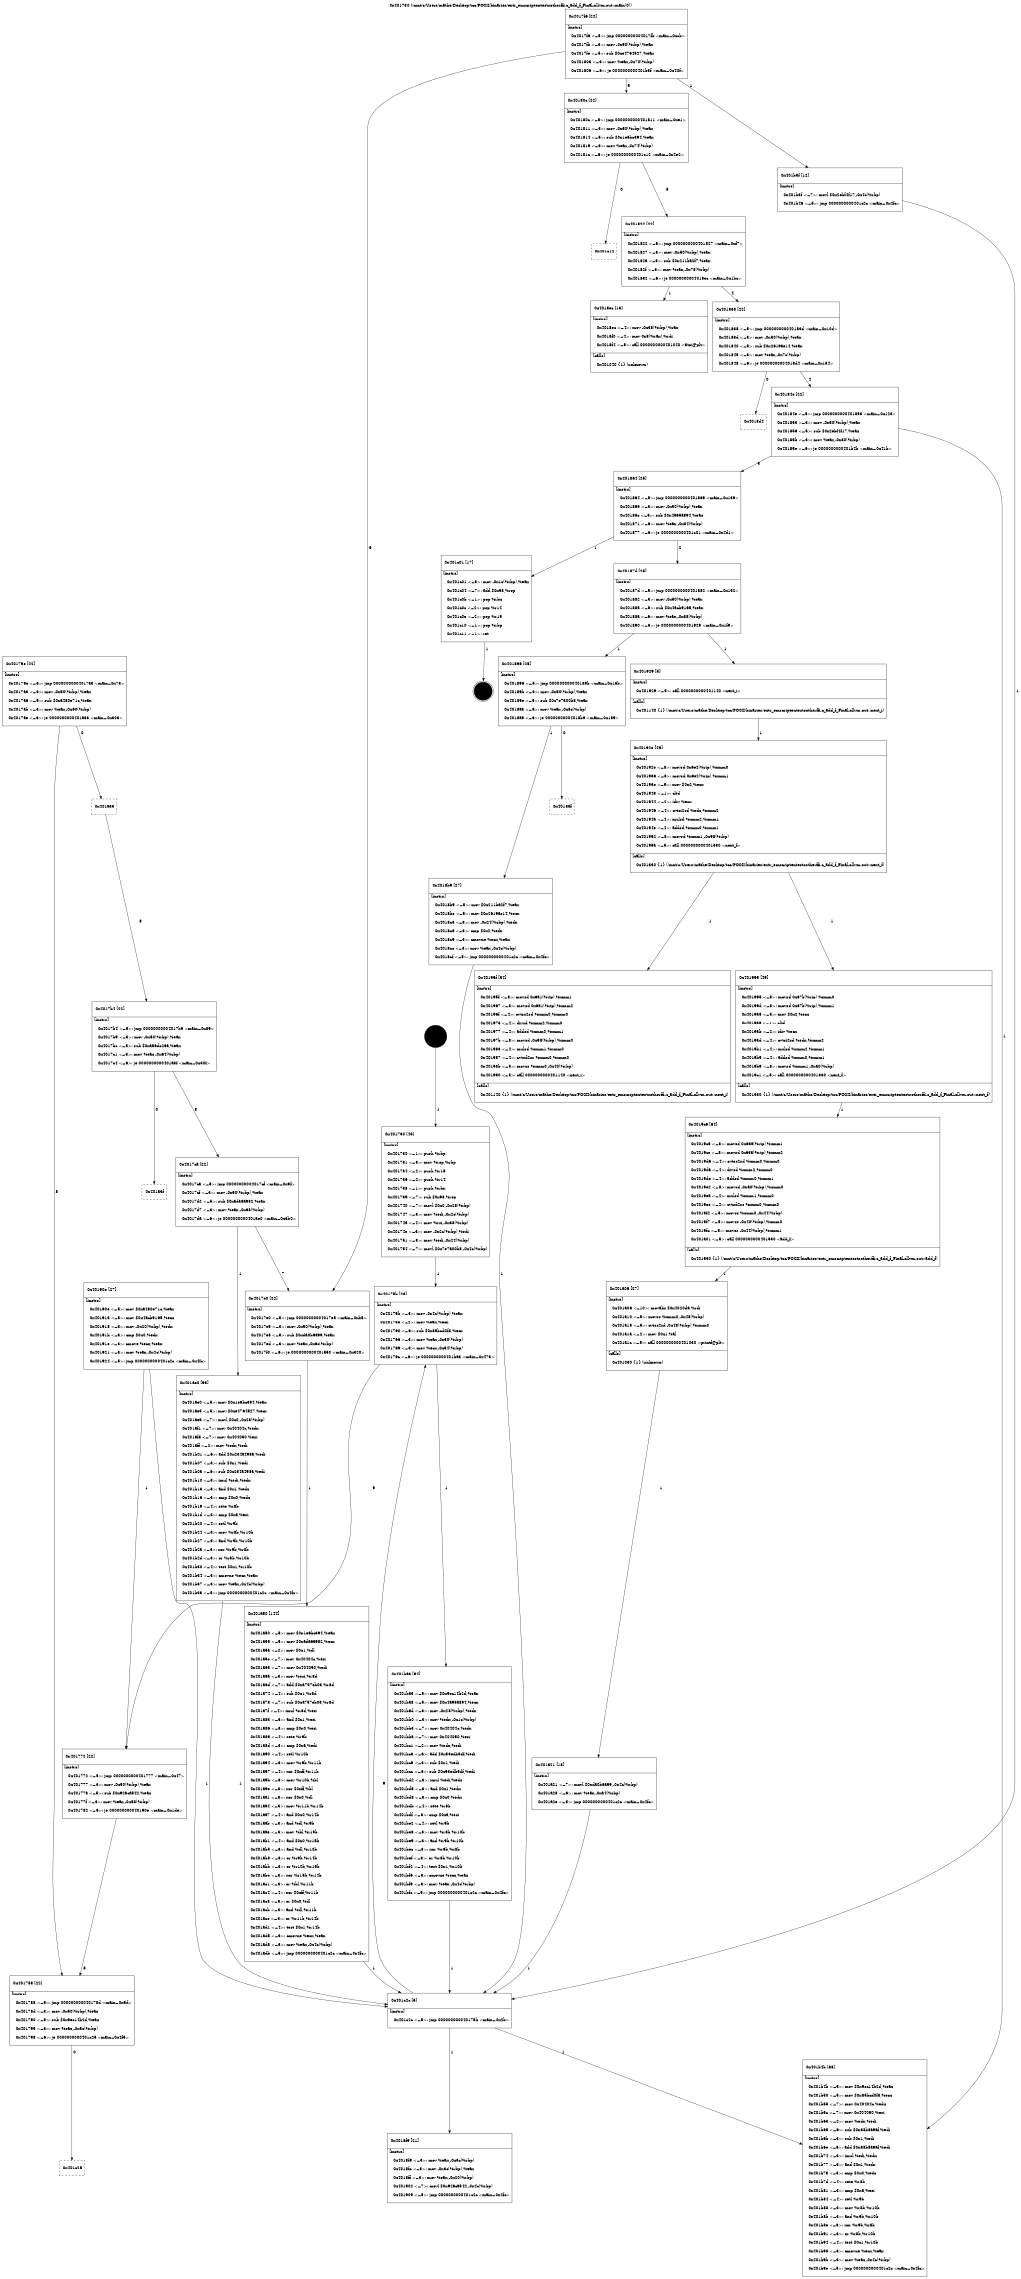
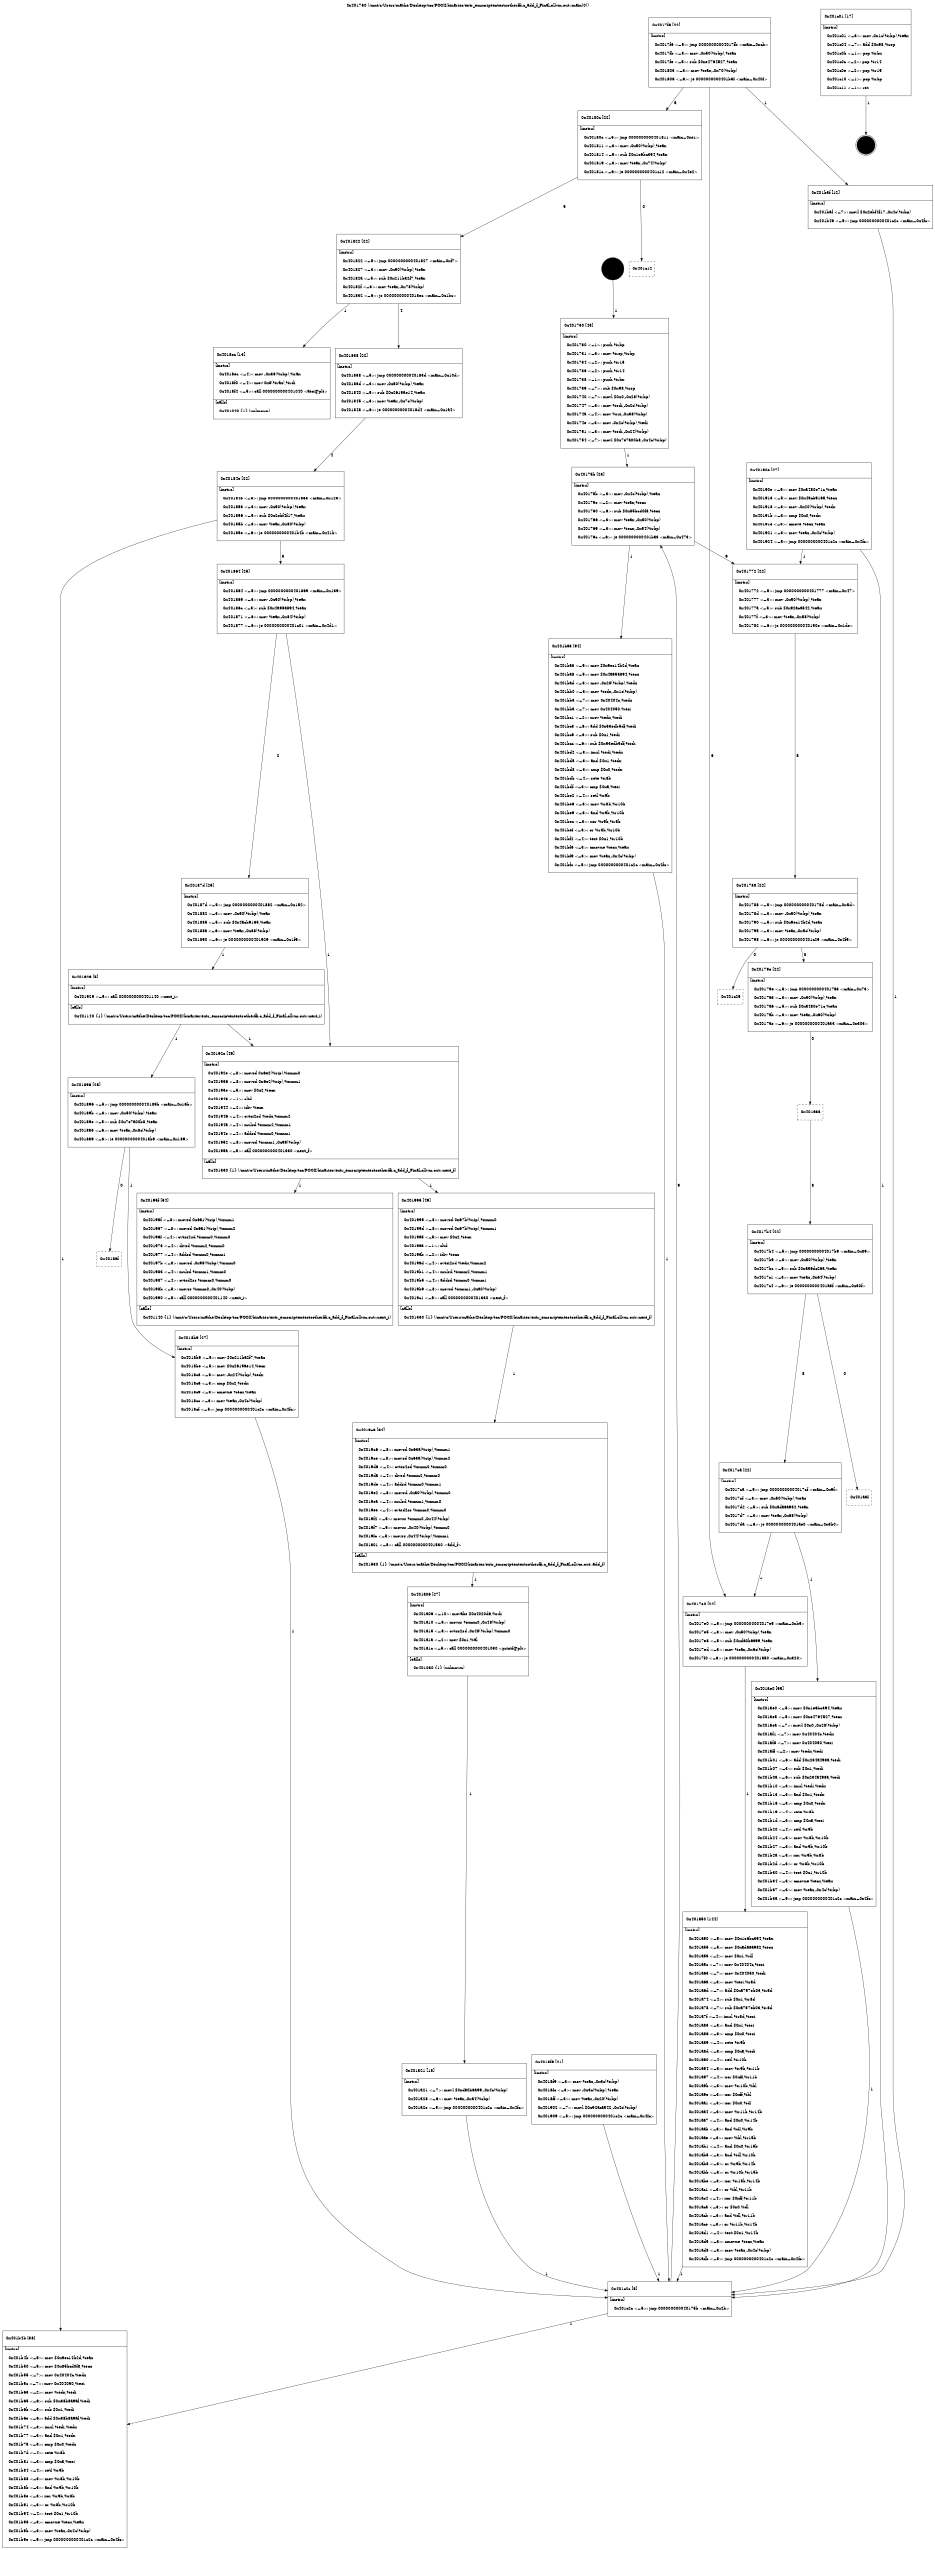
(753, 422) -> none
(574, 556) -> (314, 838)
(621, 644) -> (167, 1050)
(54, 1350) -> (802, 954)
(450, 2079) -> (628, 2203)
